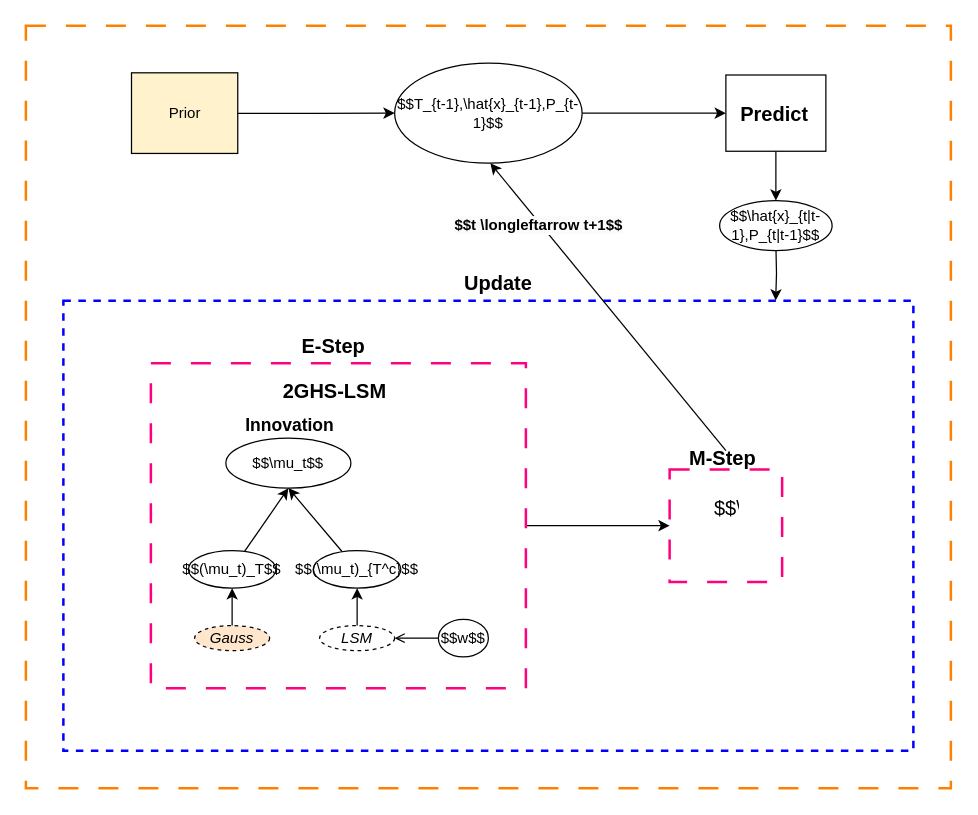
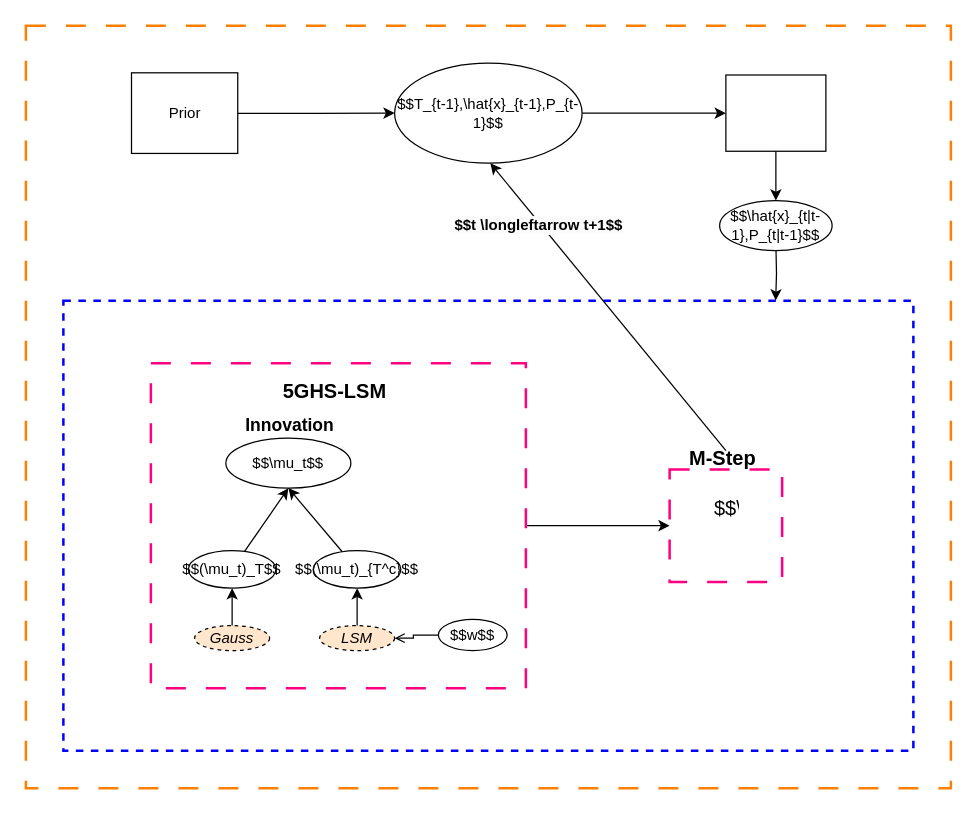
(184, 113) -> (184, 113)
(776, 113) -> none
(498, 282) -> none
(338, 344) -> none
(317, 388) -> (317, 388)
(357, 638) -> (357, 638)
(463, 638) -> (473, 635)
